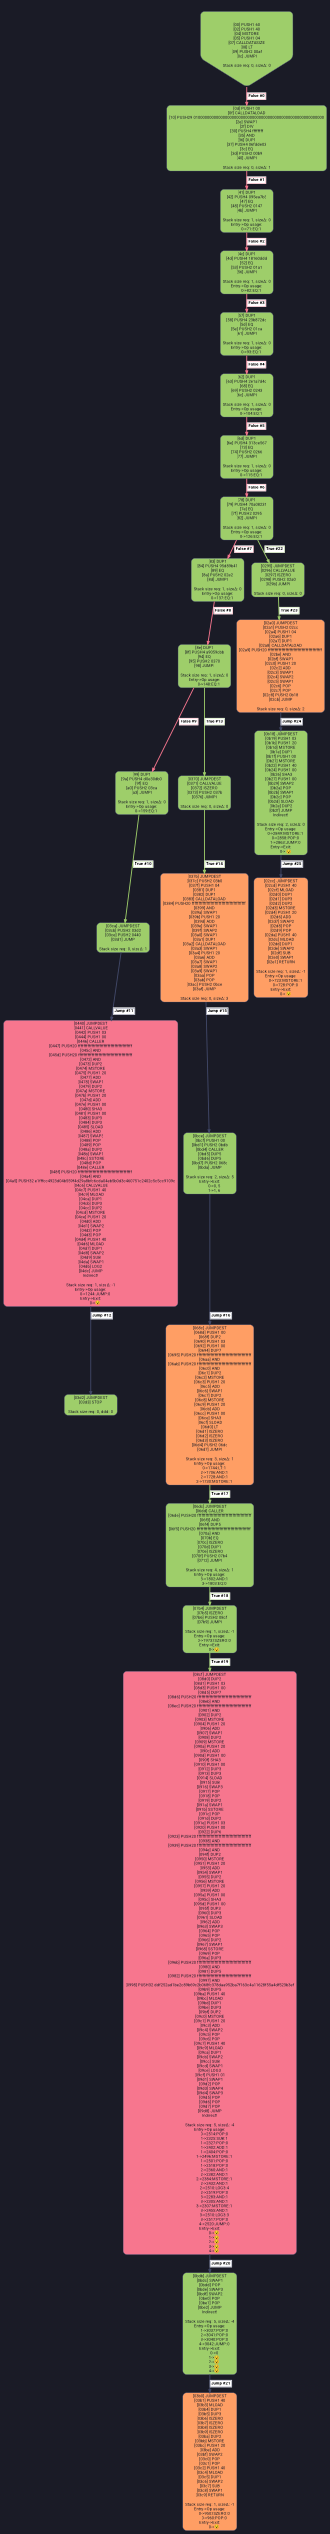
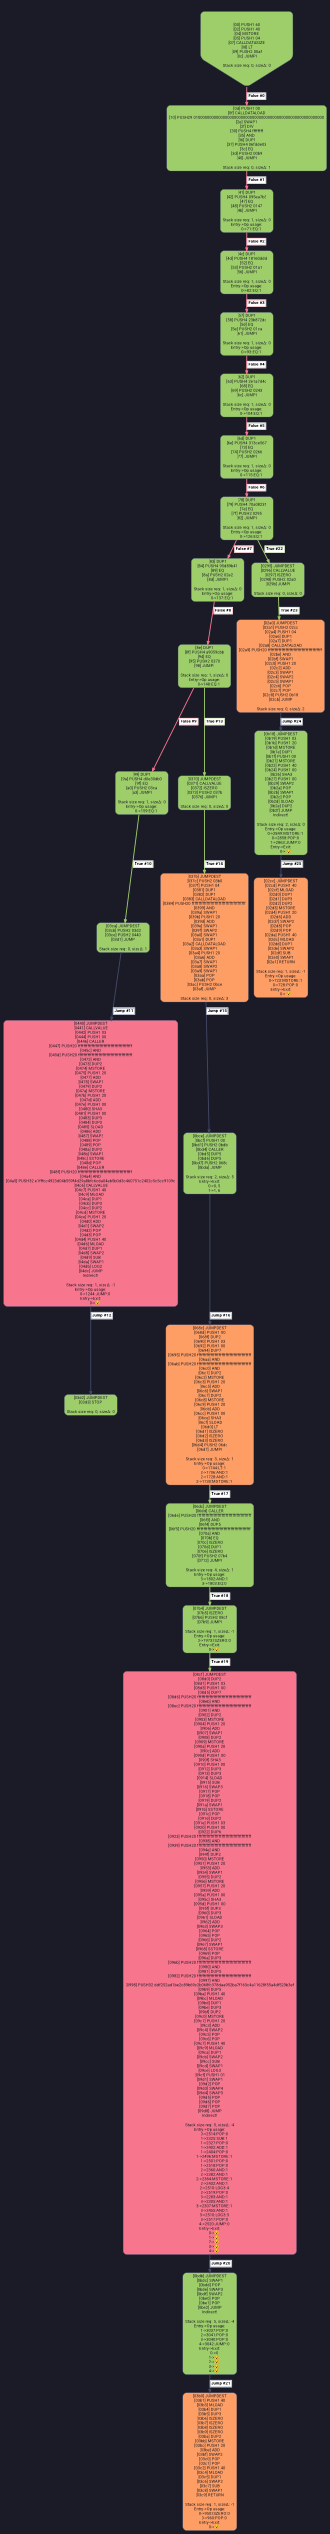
(91, 1405) -> (91, 1405)
